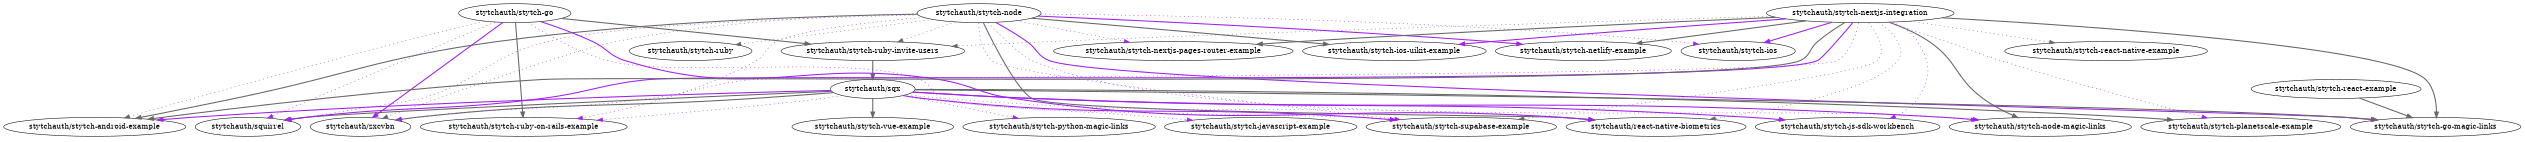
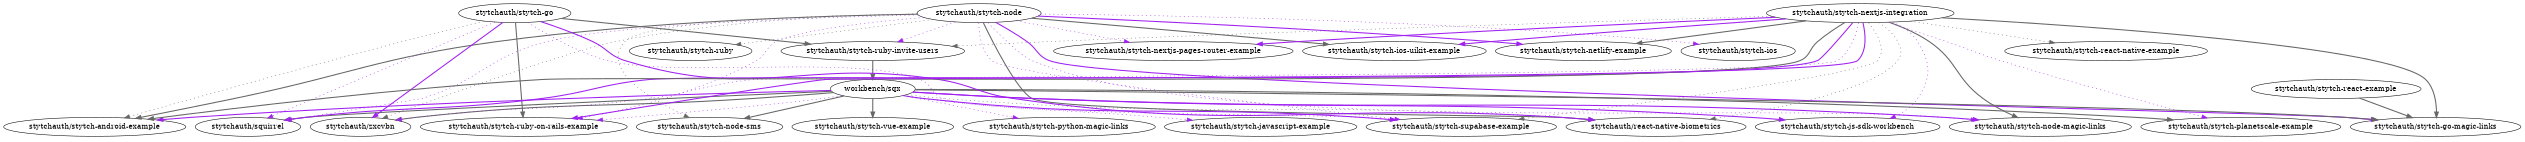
(1545, 28) -> (1545, 28)
(929, 31) -> (929, 31)
(1801, 32) -> (1236, 77)
(873, 89) -> (873, 89)
none -> (710, 127)
